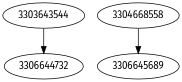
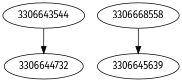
(44, 16) -> (44, 16)
(138, 16) -> (138, 16)
(138, 66) -> (138, 66)
